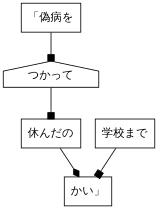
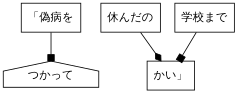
(51, 99) -> none
